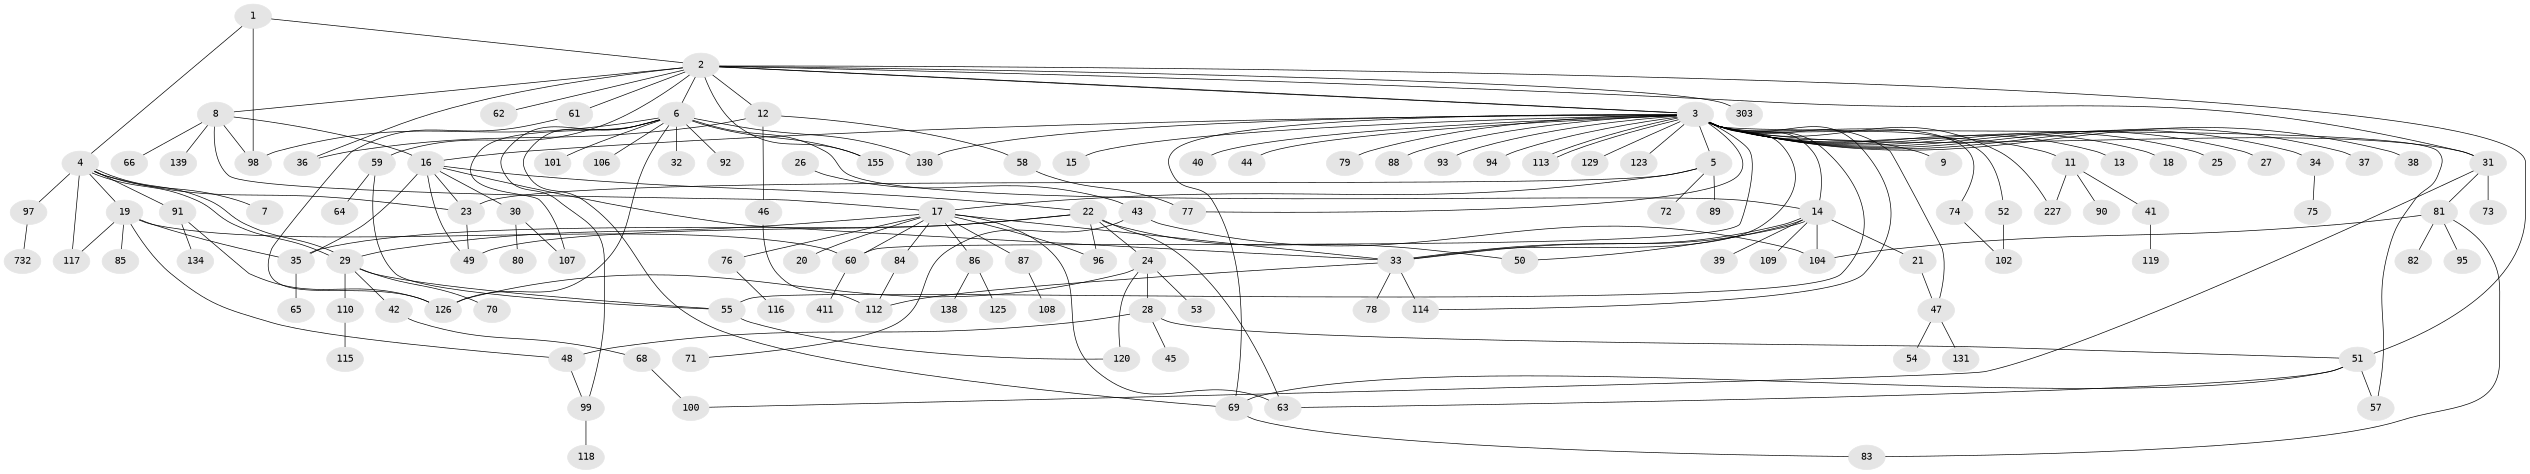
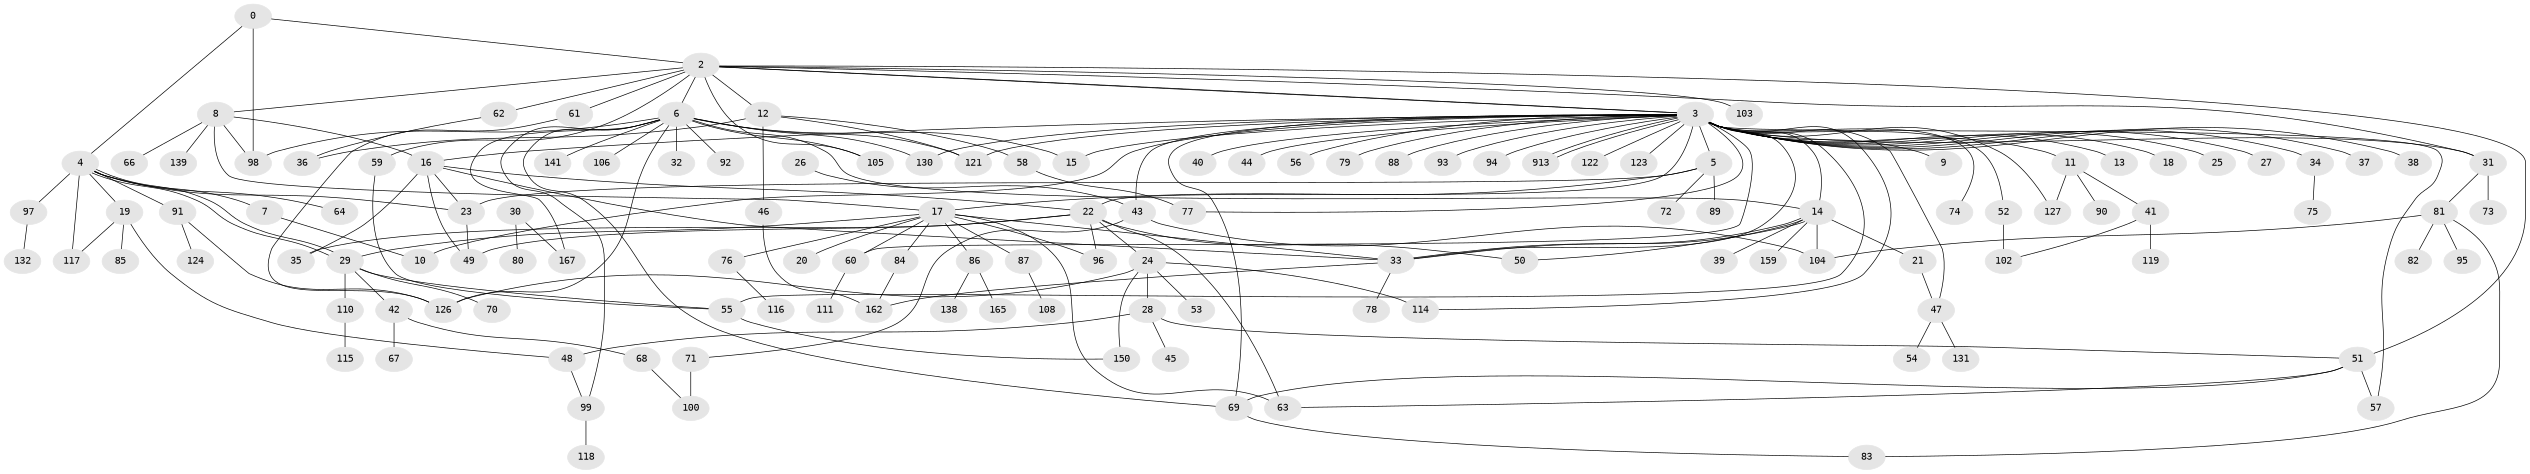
(253, 16) -> (253, 16)
(496, 97) -> (435, 126)
(1744, 114) -> (1744, 114)
none -> (1386, 120)
none -> (950, 134)
(553, 163) -> (553, 163)
(875, 163) -> (875, 163)
none -> (973, 163)
none -> (1296, 163)
(1541, 163) -> (1541, 163)
(1590, 163) -> (1590, 163)
(360, 185) -> (208, 192)
(471, 188) -> none
none -> (1568, 191)
(2053, 212) -> (2053, 212)
(366, 237) -> none
(1979, 237) -> (2076, 241)
(198, 238) -> none
(22, 261) -> (22, 261)
(195, 261) -> (195, 261)
none -> (420, 261)
(567, 261) -> (567, 261)
(1768, 261) -> (1768, 261)
(1408, 286) -> (1287, 275)
(296, 310) -> none
(825, 310) -> (825, 310)
(874, 310) -> (874, 310)
(998, 310) -> (998, 310)
none -> (394, 359)
(1122, 359) -> (1122, 359)
(1611, 385) -> (691, 384)
